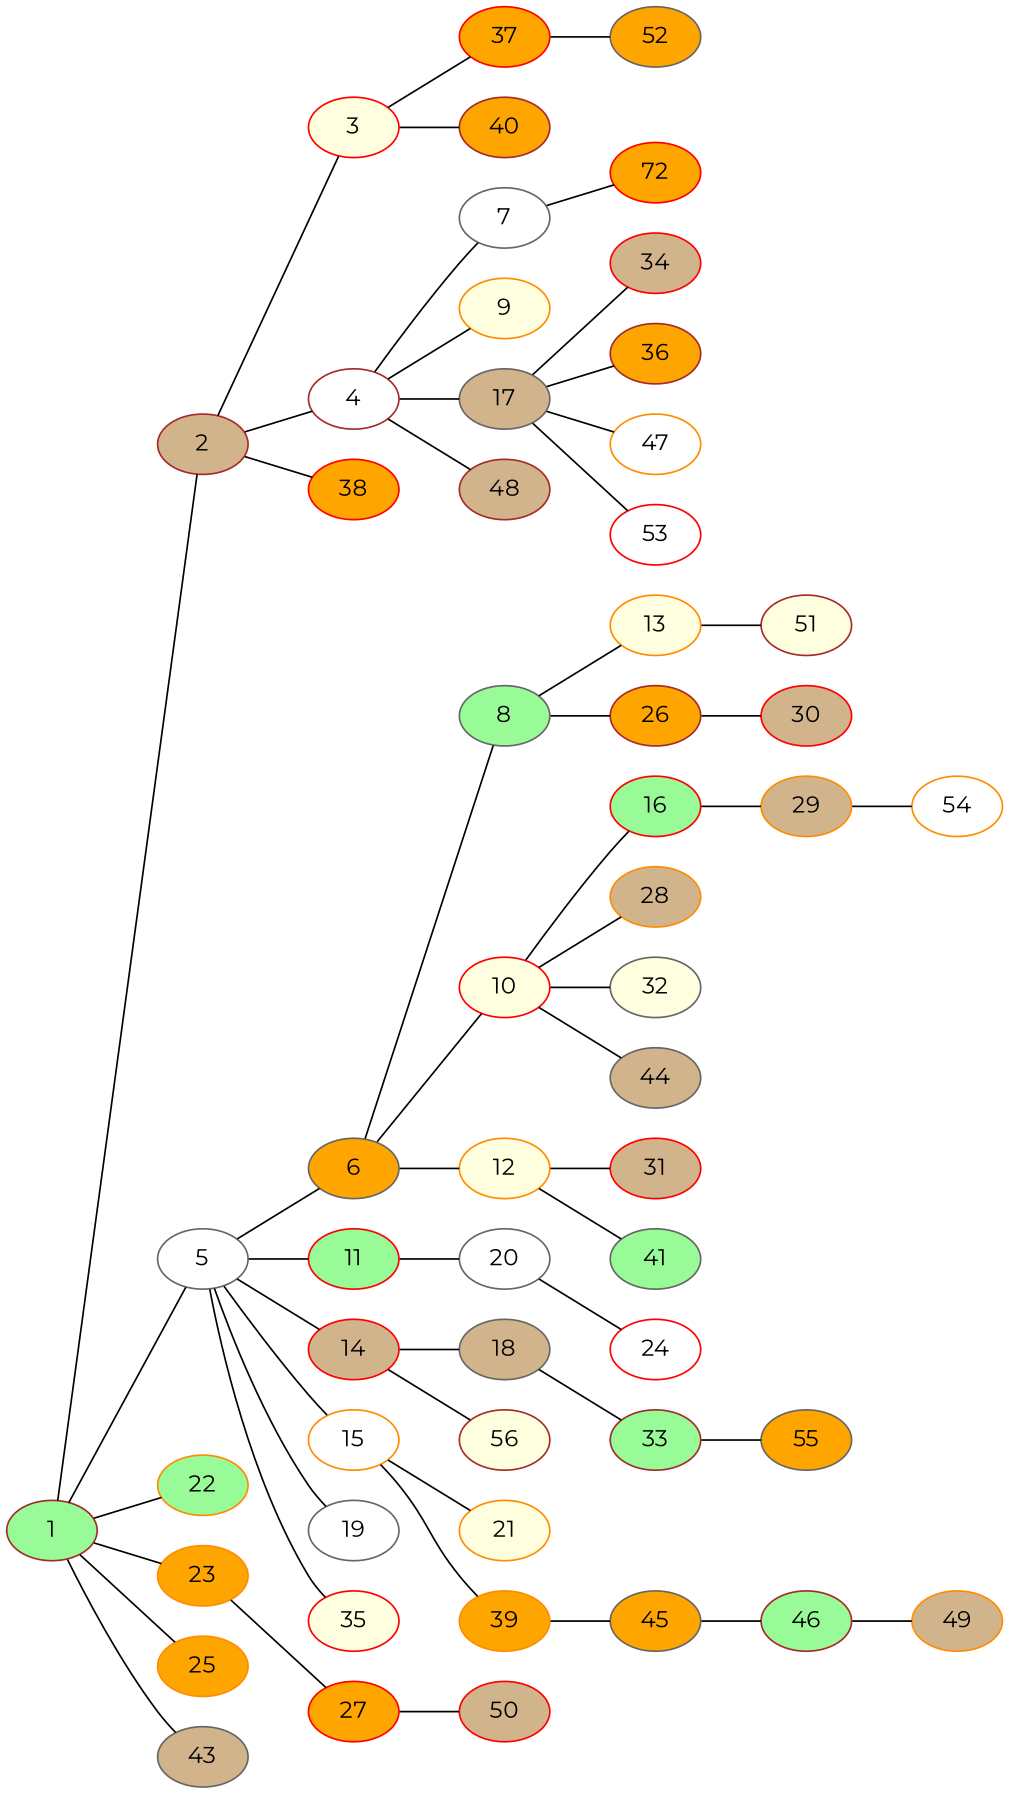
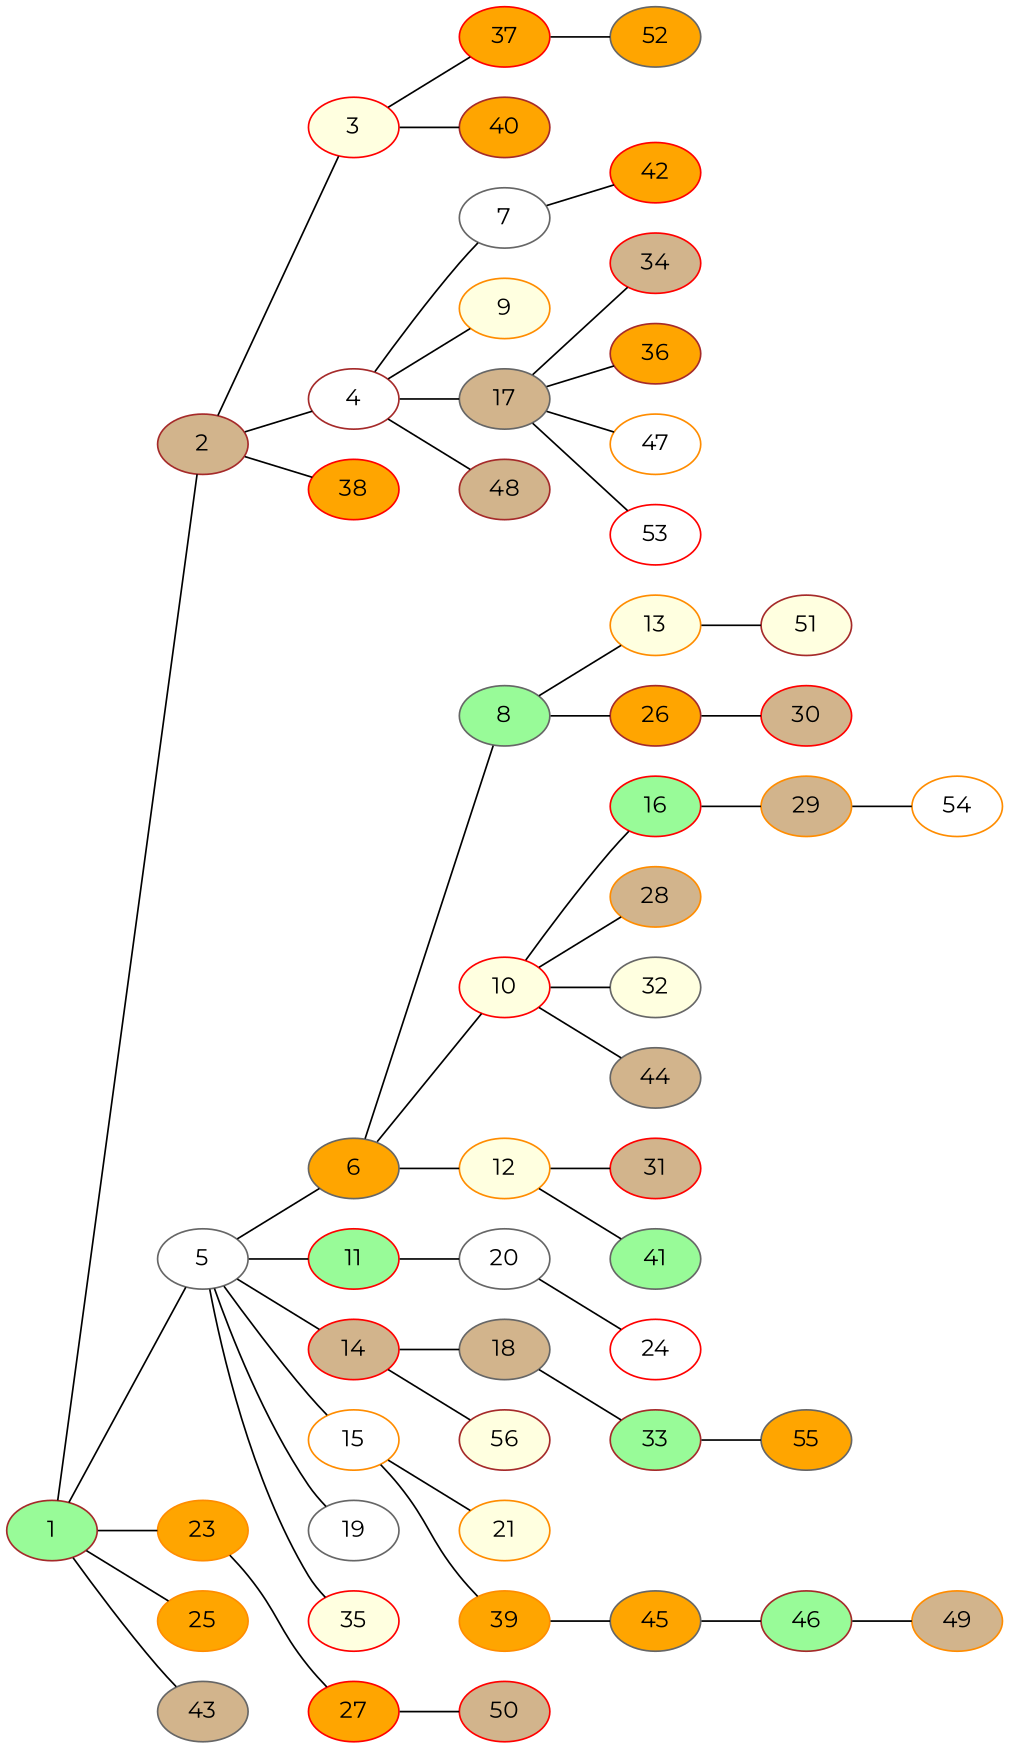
(655, 173) -> (655, 173)
(203, 1485) -> none
